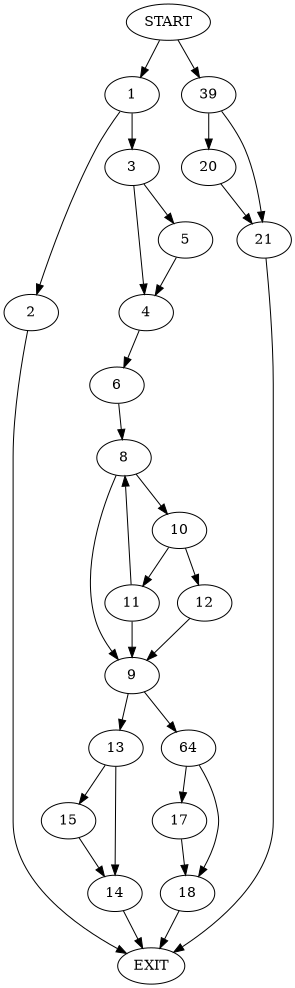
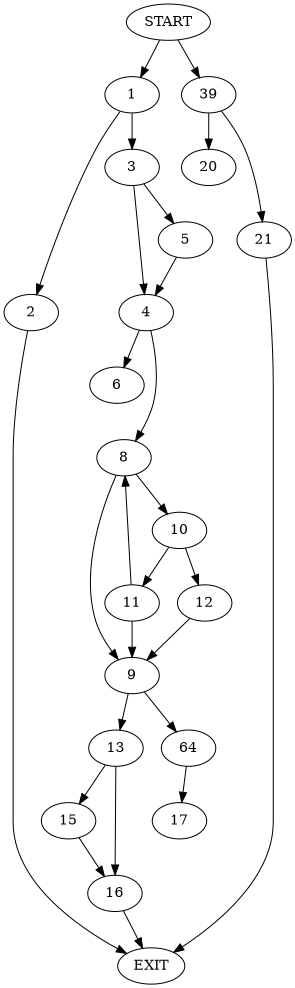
(233, 200) -> none
(120, 417) -> (156, 383)
(115, 893) -> (115, 893)
(188, 893) -> none
